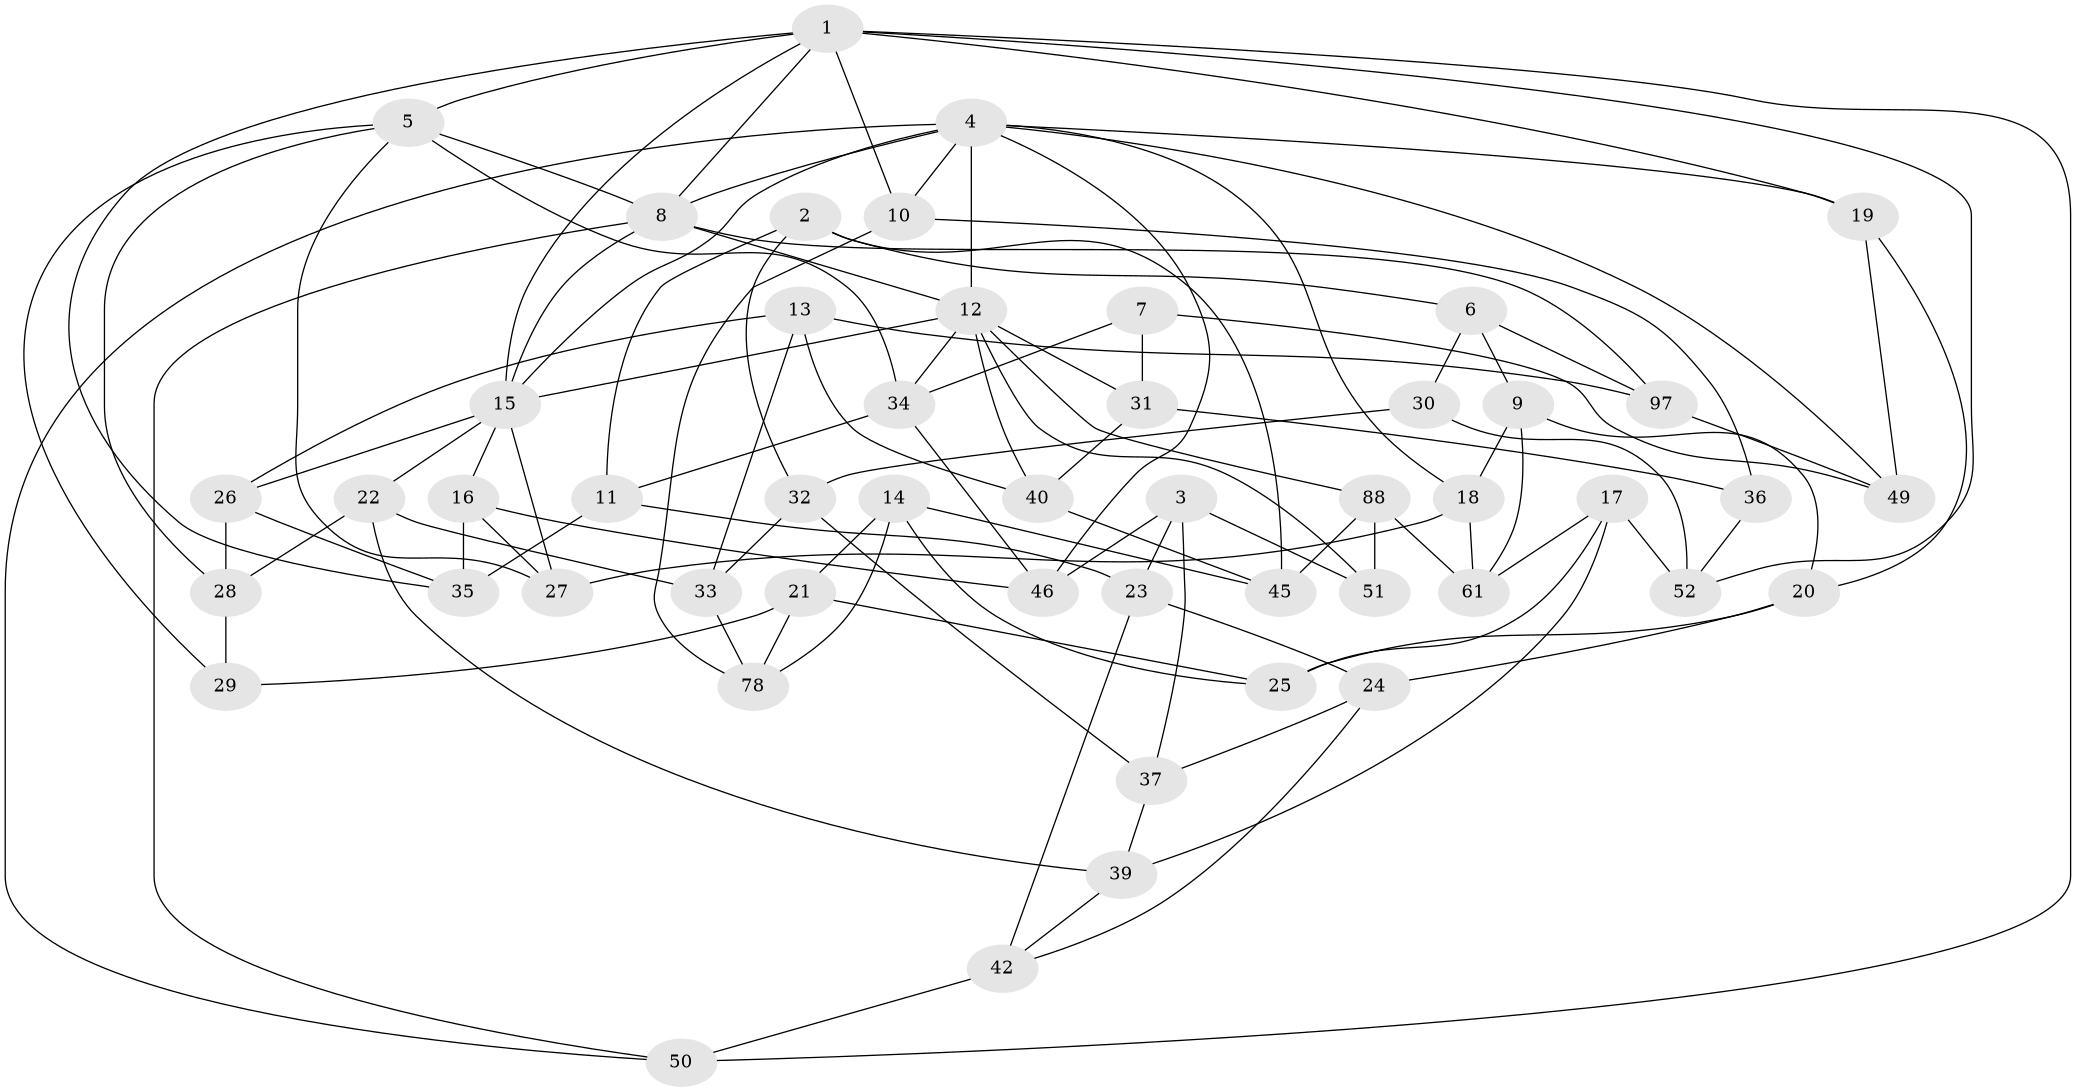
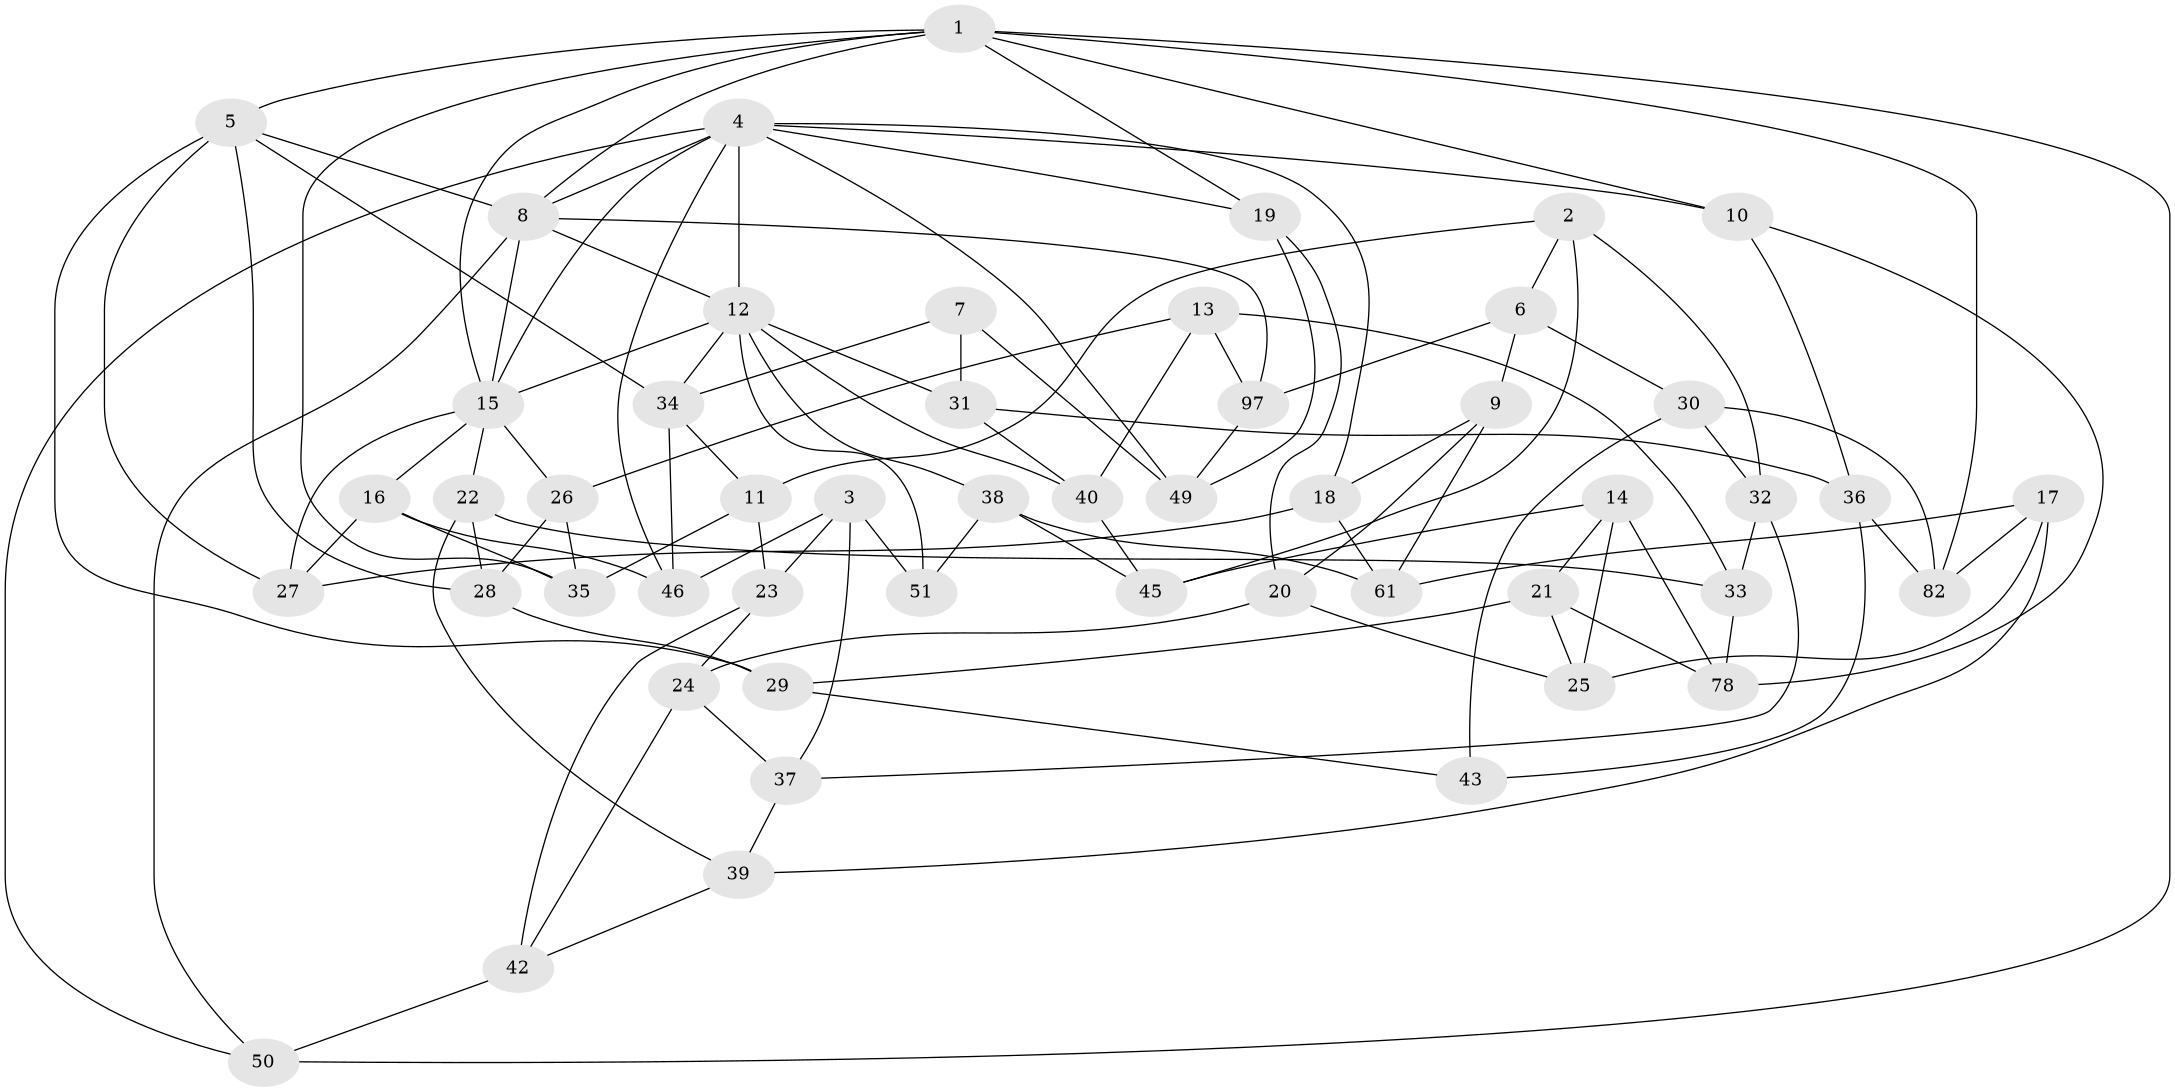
(1375, 499) -> (994, 499)
(1685, 593) -> (1935, 593)
none -> (1471, 781)
